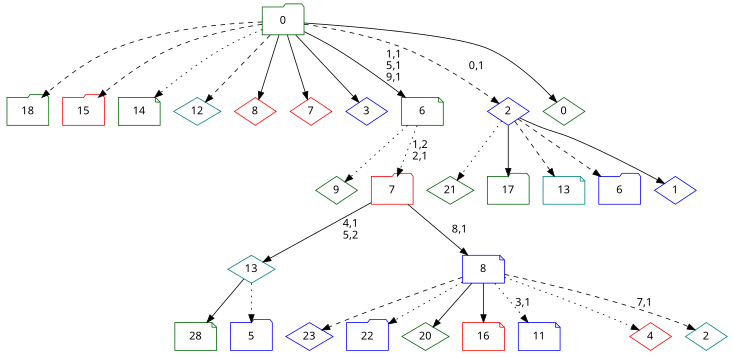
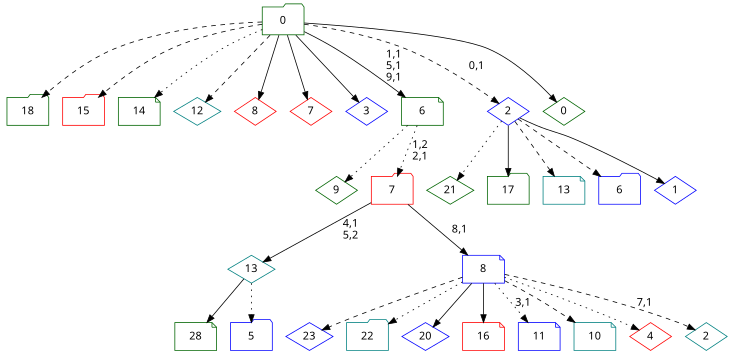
(367, 337) -> (367, 337)
(425, 337) -> (425, 337)
none -> (595, 337)
